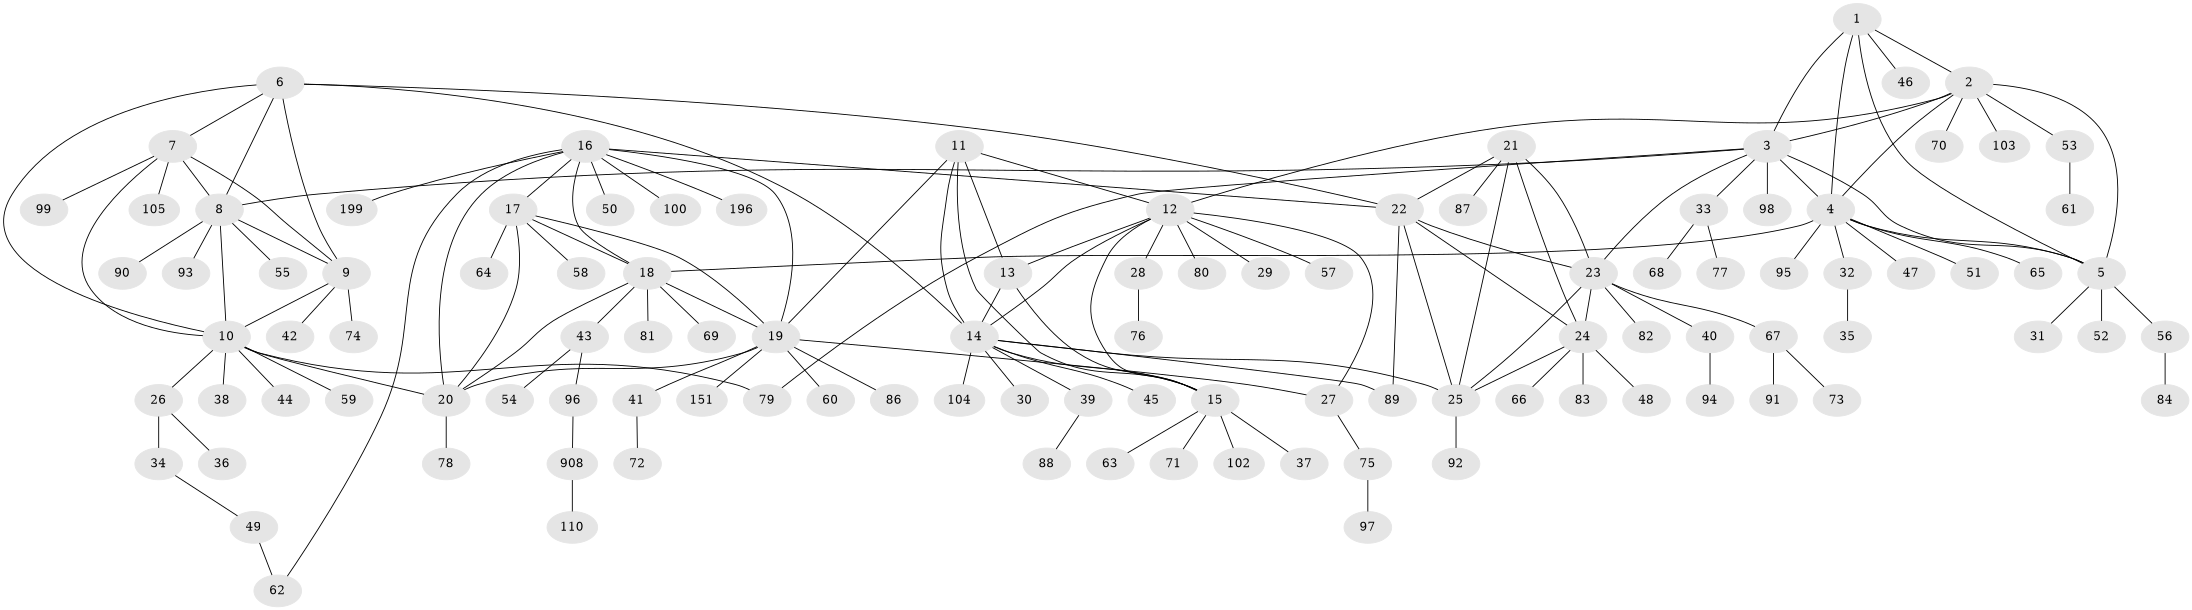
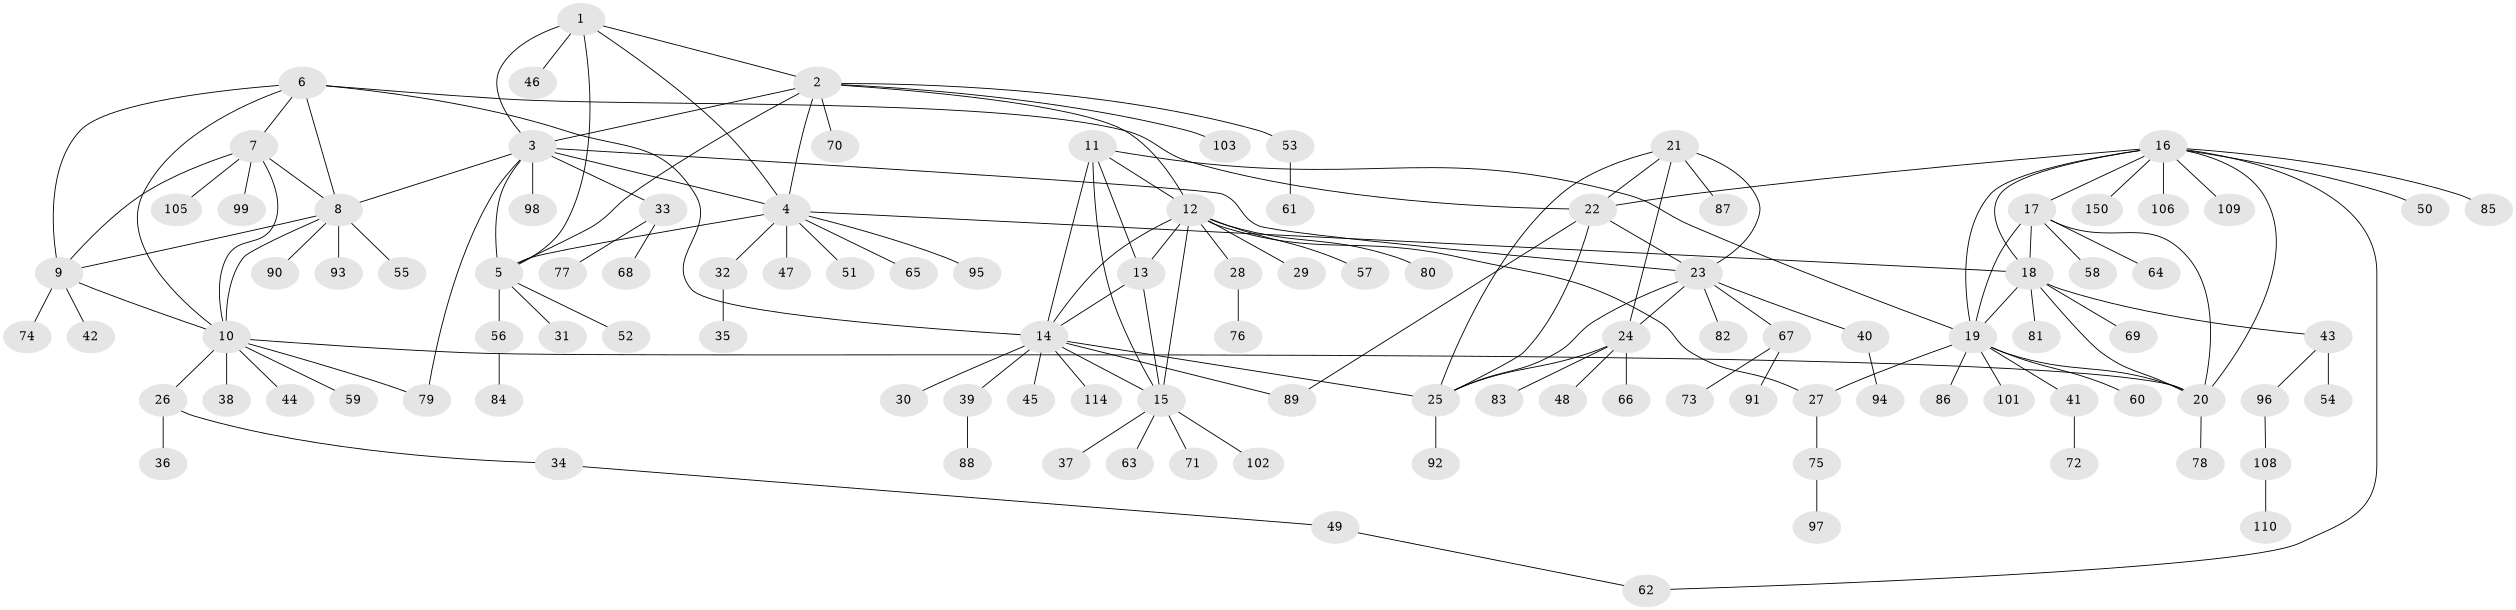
(352, 210) -> (2230, 210)
(676, 210) -> (2097, 210)
(742, 210) -> (2163, 210)
none -> (2489, 210)
(1491, 274) -> none
(702, 400) -> (2009, 400)
(959, 400) -> (1096, 400)
(572, 464) -> (2266, 464)
